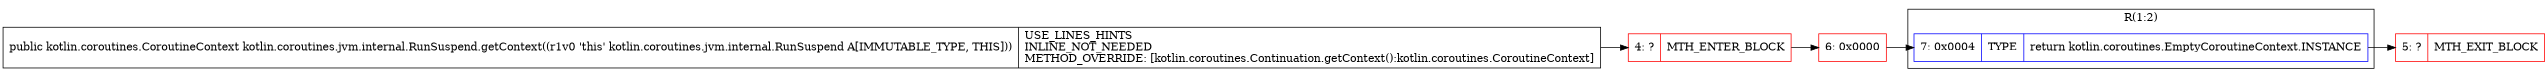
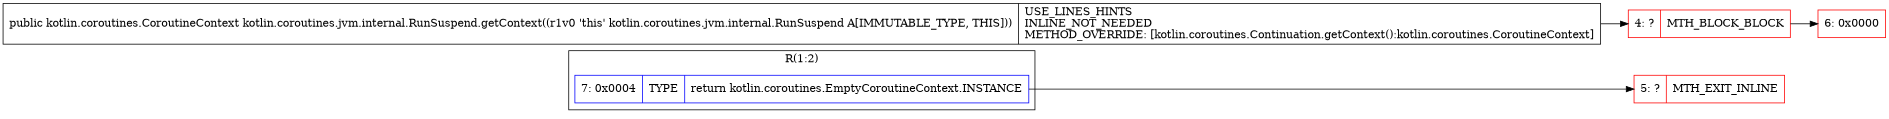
(1726, 47) -> (1725, 23)
(2486, 47) -> (1725, 89)
(1896, 48) -> none
